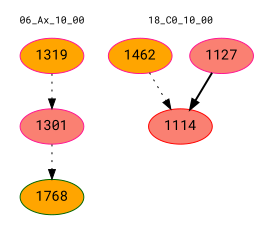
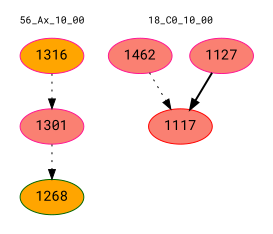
(52, 21) -> (52, 21)
(52, 56) -> (52, 56)
(140, 56) -> (140, 56)
(180, 126) -> (180, 126)
(52, 197) -> (52, 197)
